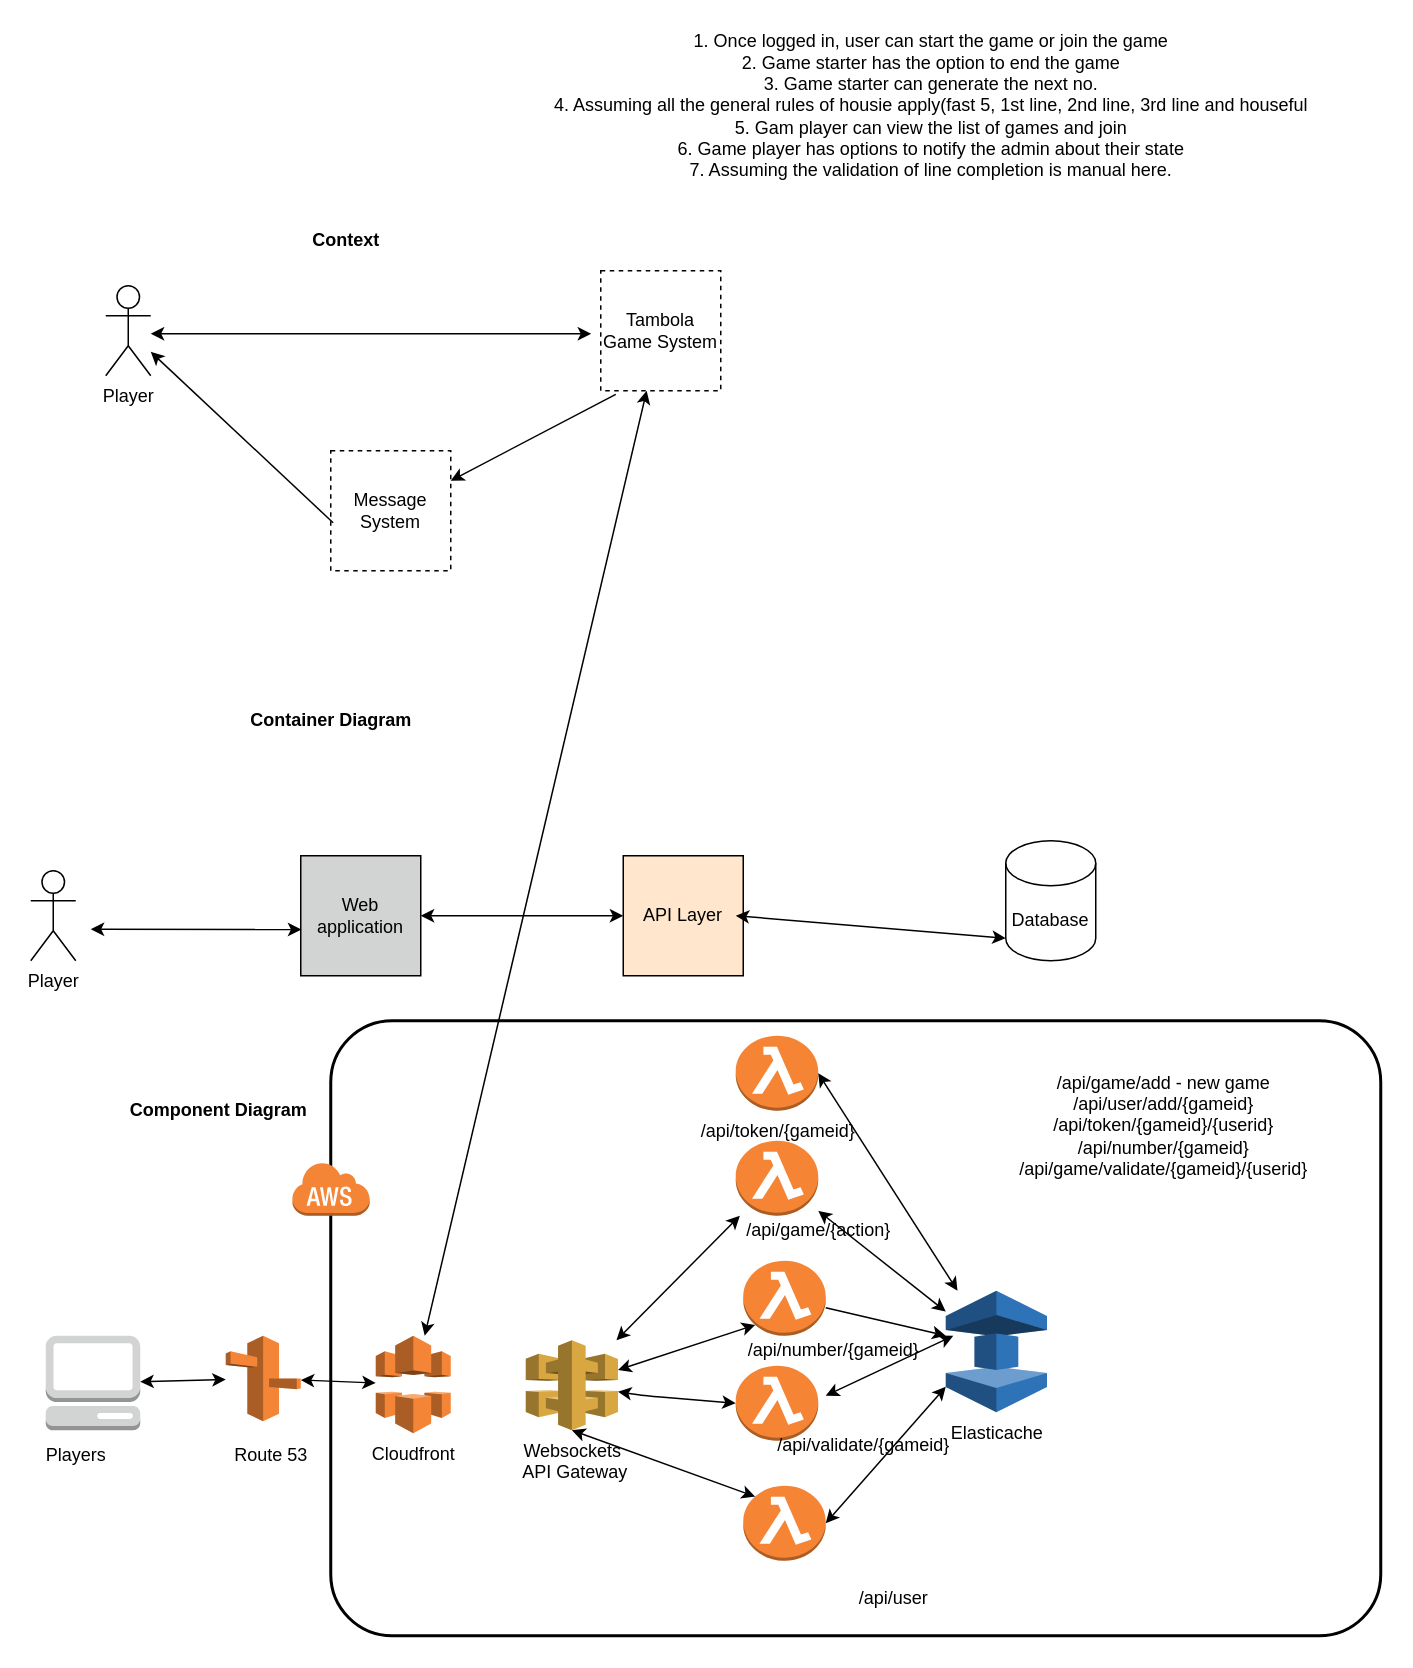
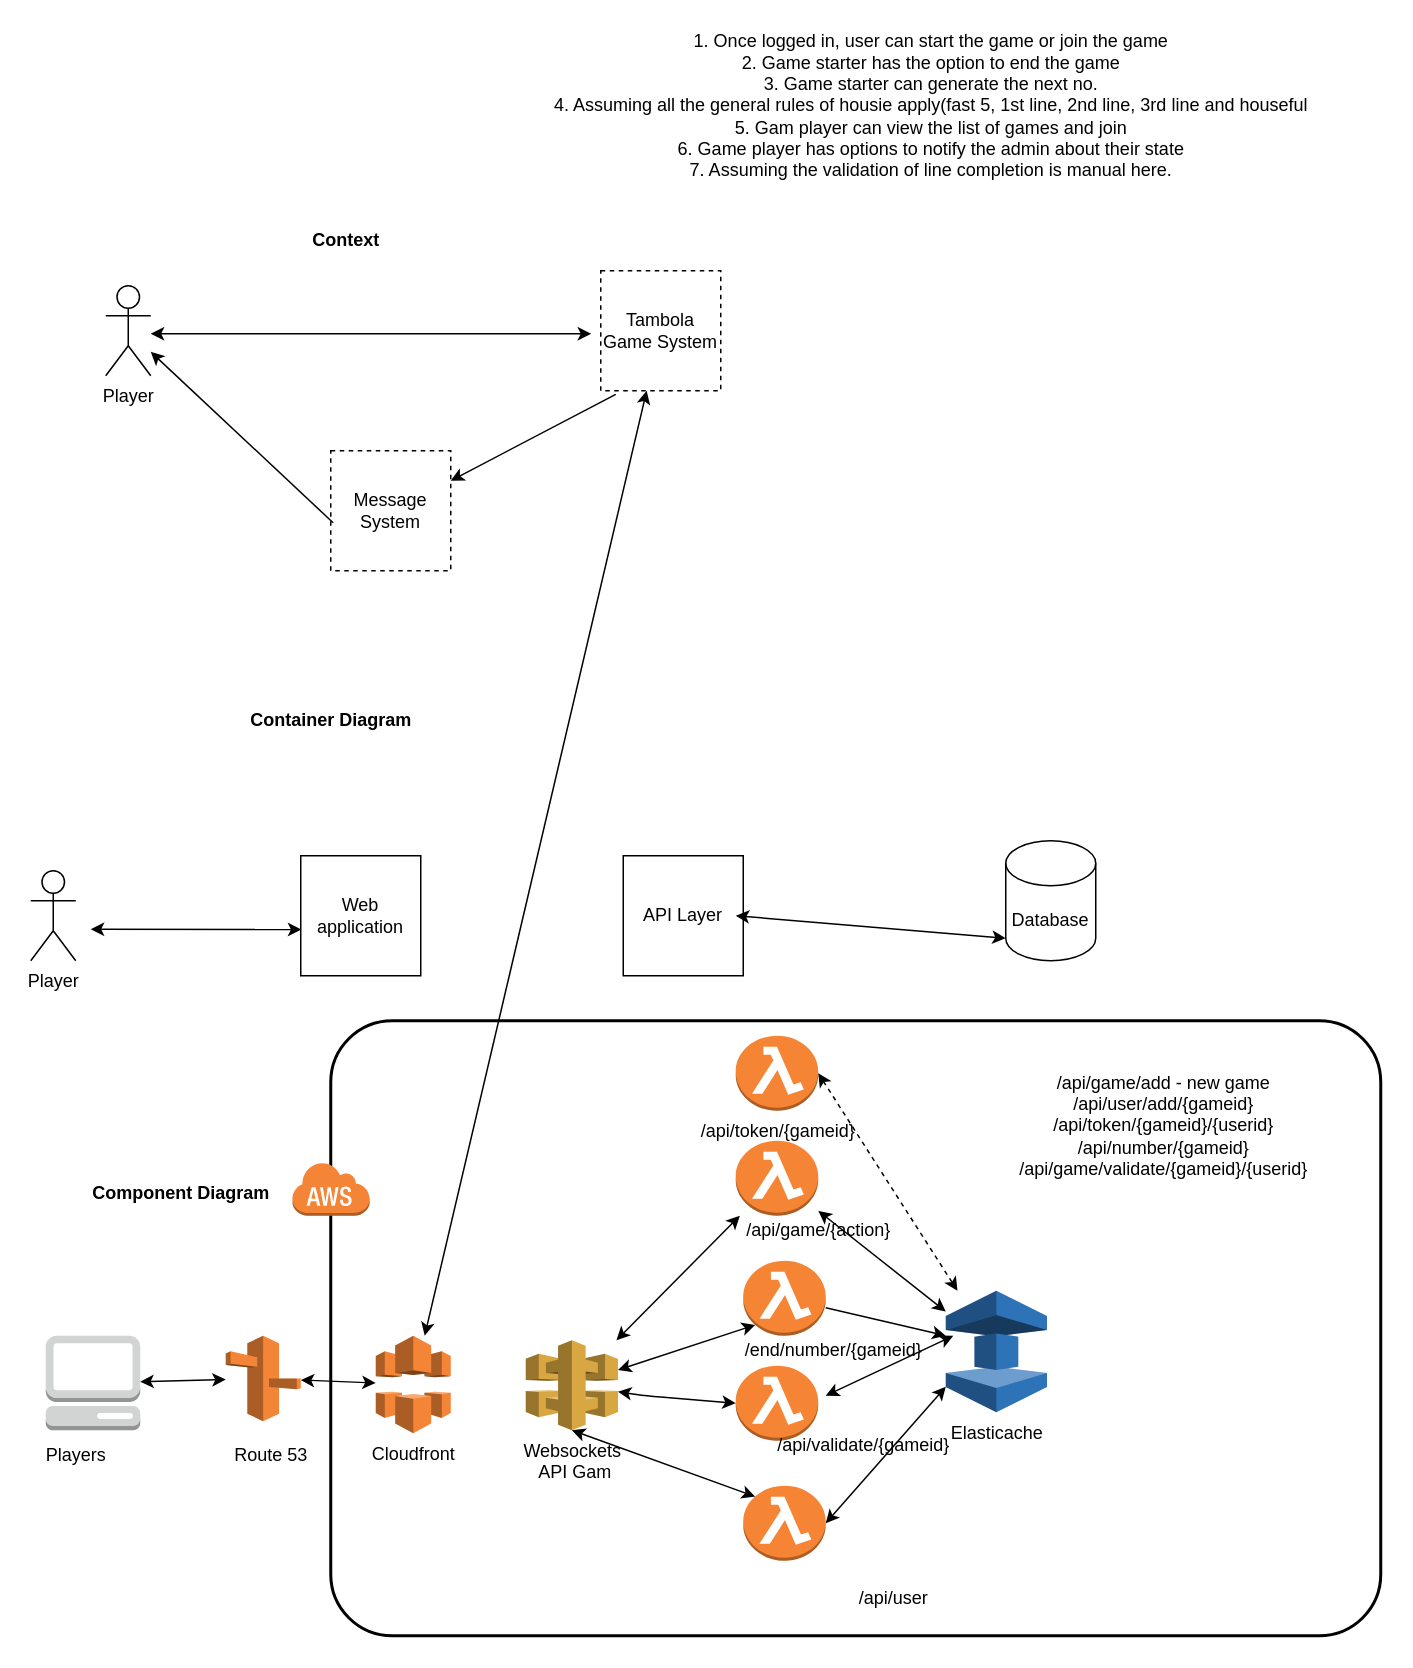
(361, 916) -> (361, 916)
(520, 916) -> none
(683, 916) -> (683, 916)
(218, 1111) -> (181, 1193)
(887, 1181) -> (887, 1181)
(834, 1351) -> (834, 1351)
(573, 1462) -> (573, 1462)
